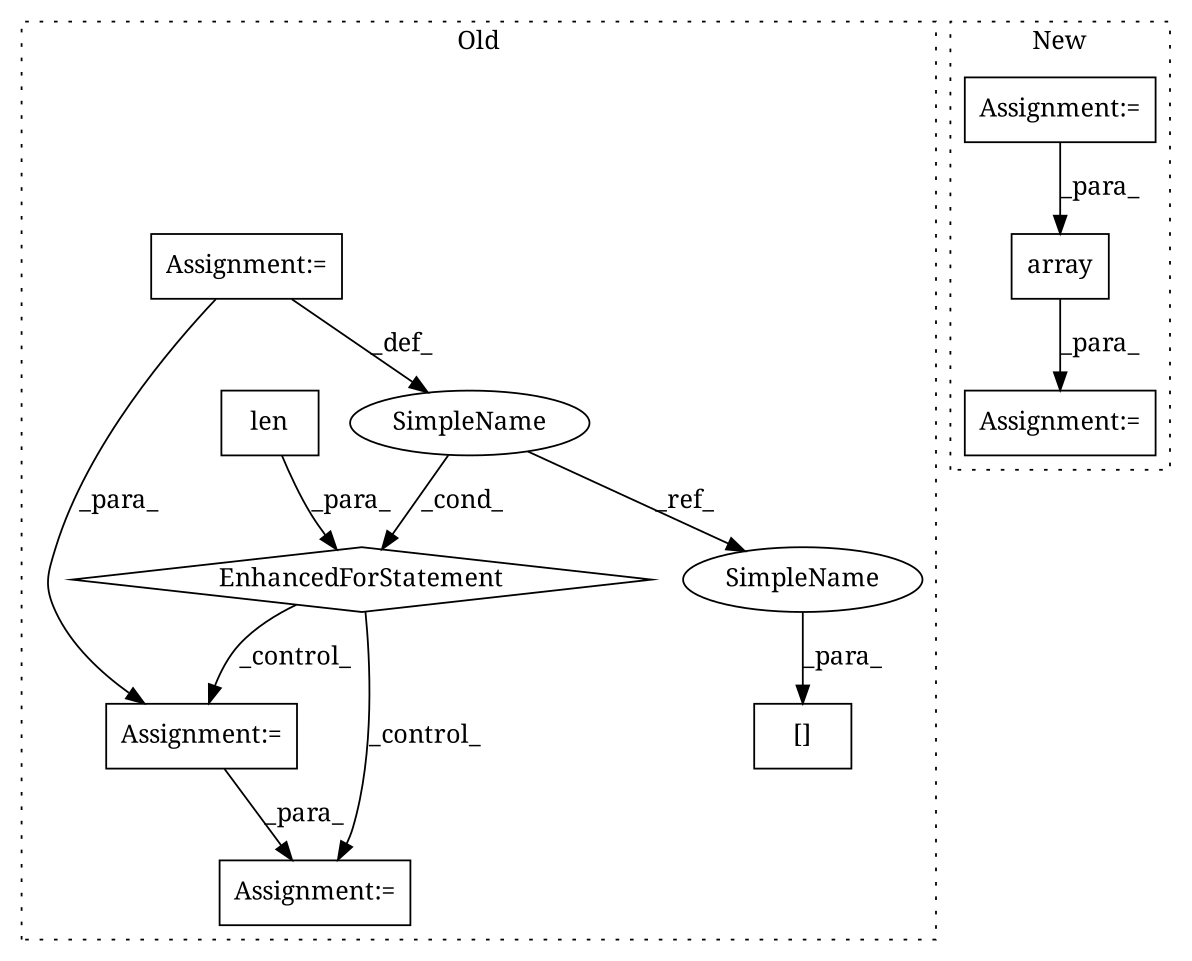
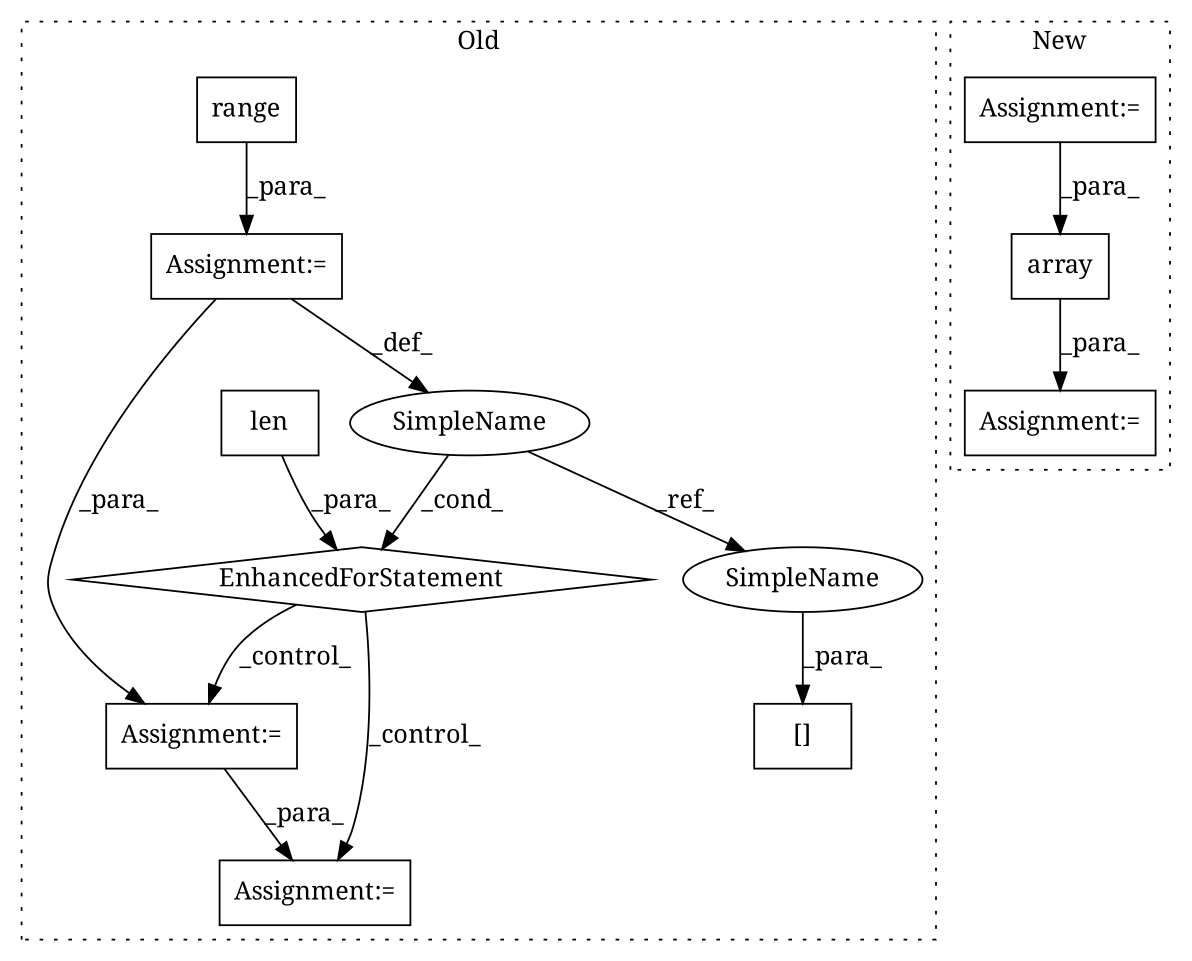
none -> (247, 110)
